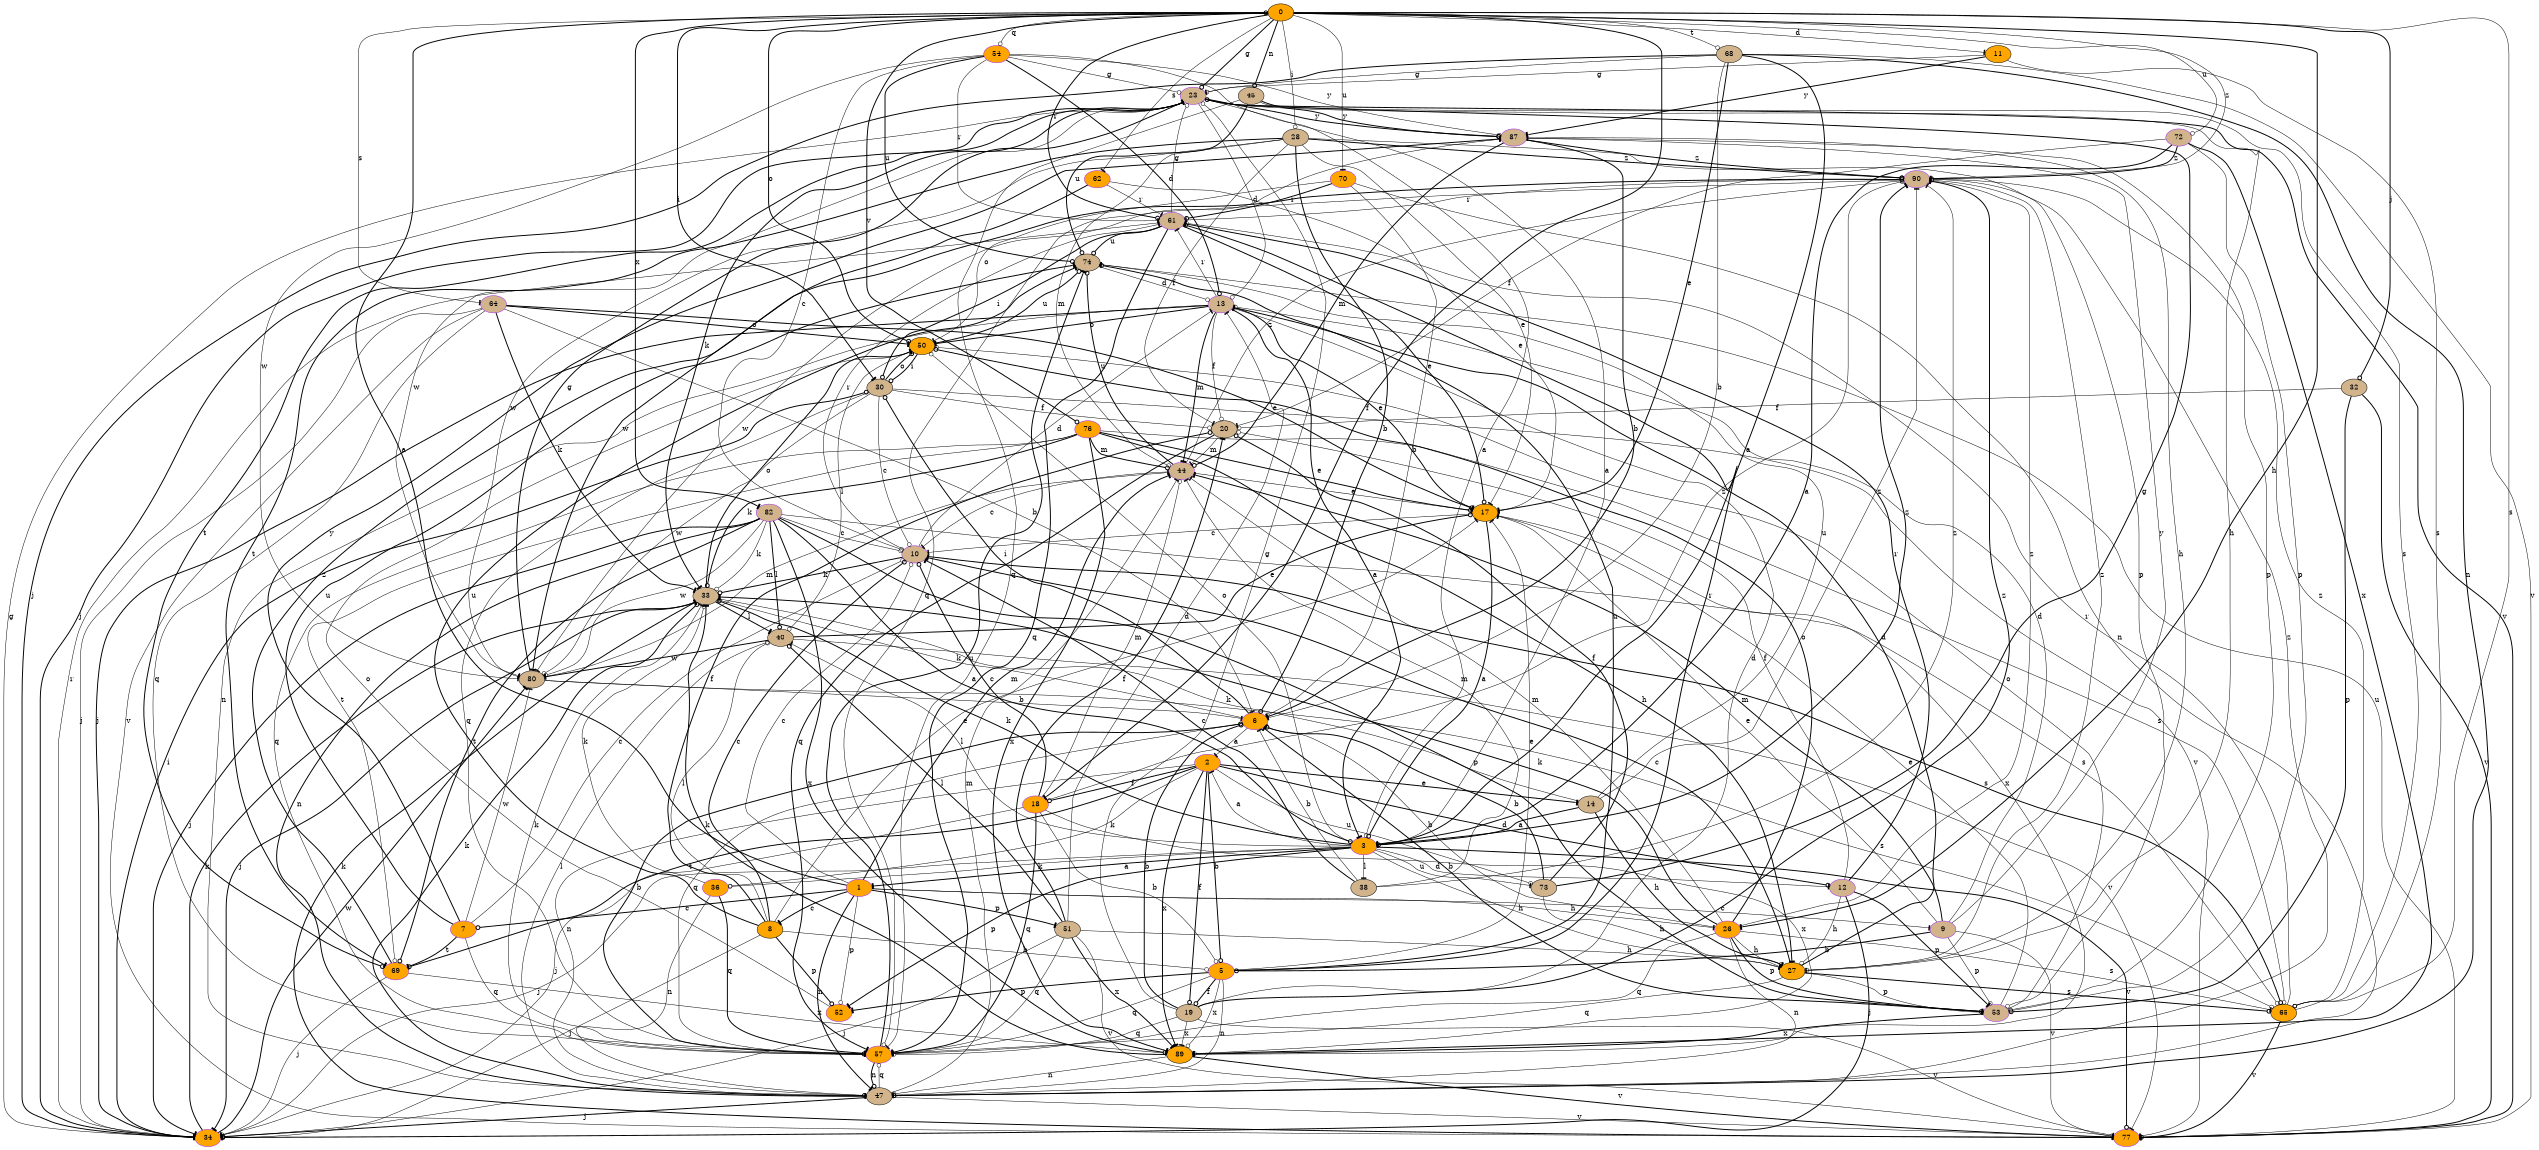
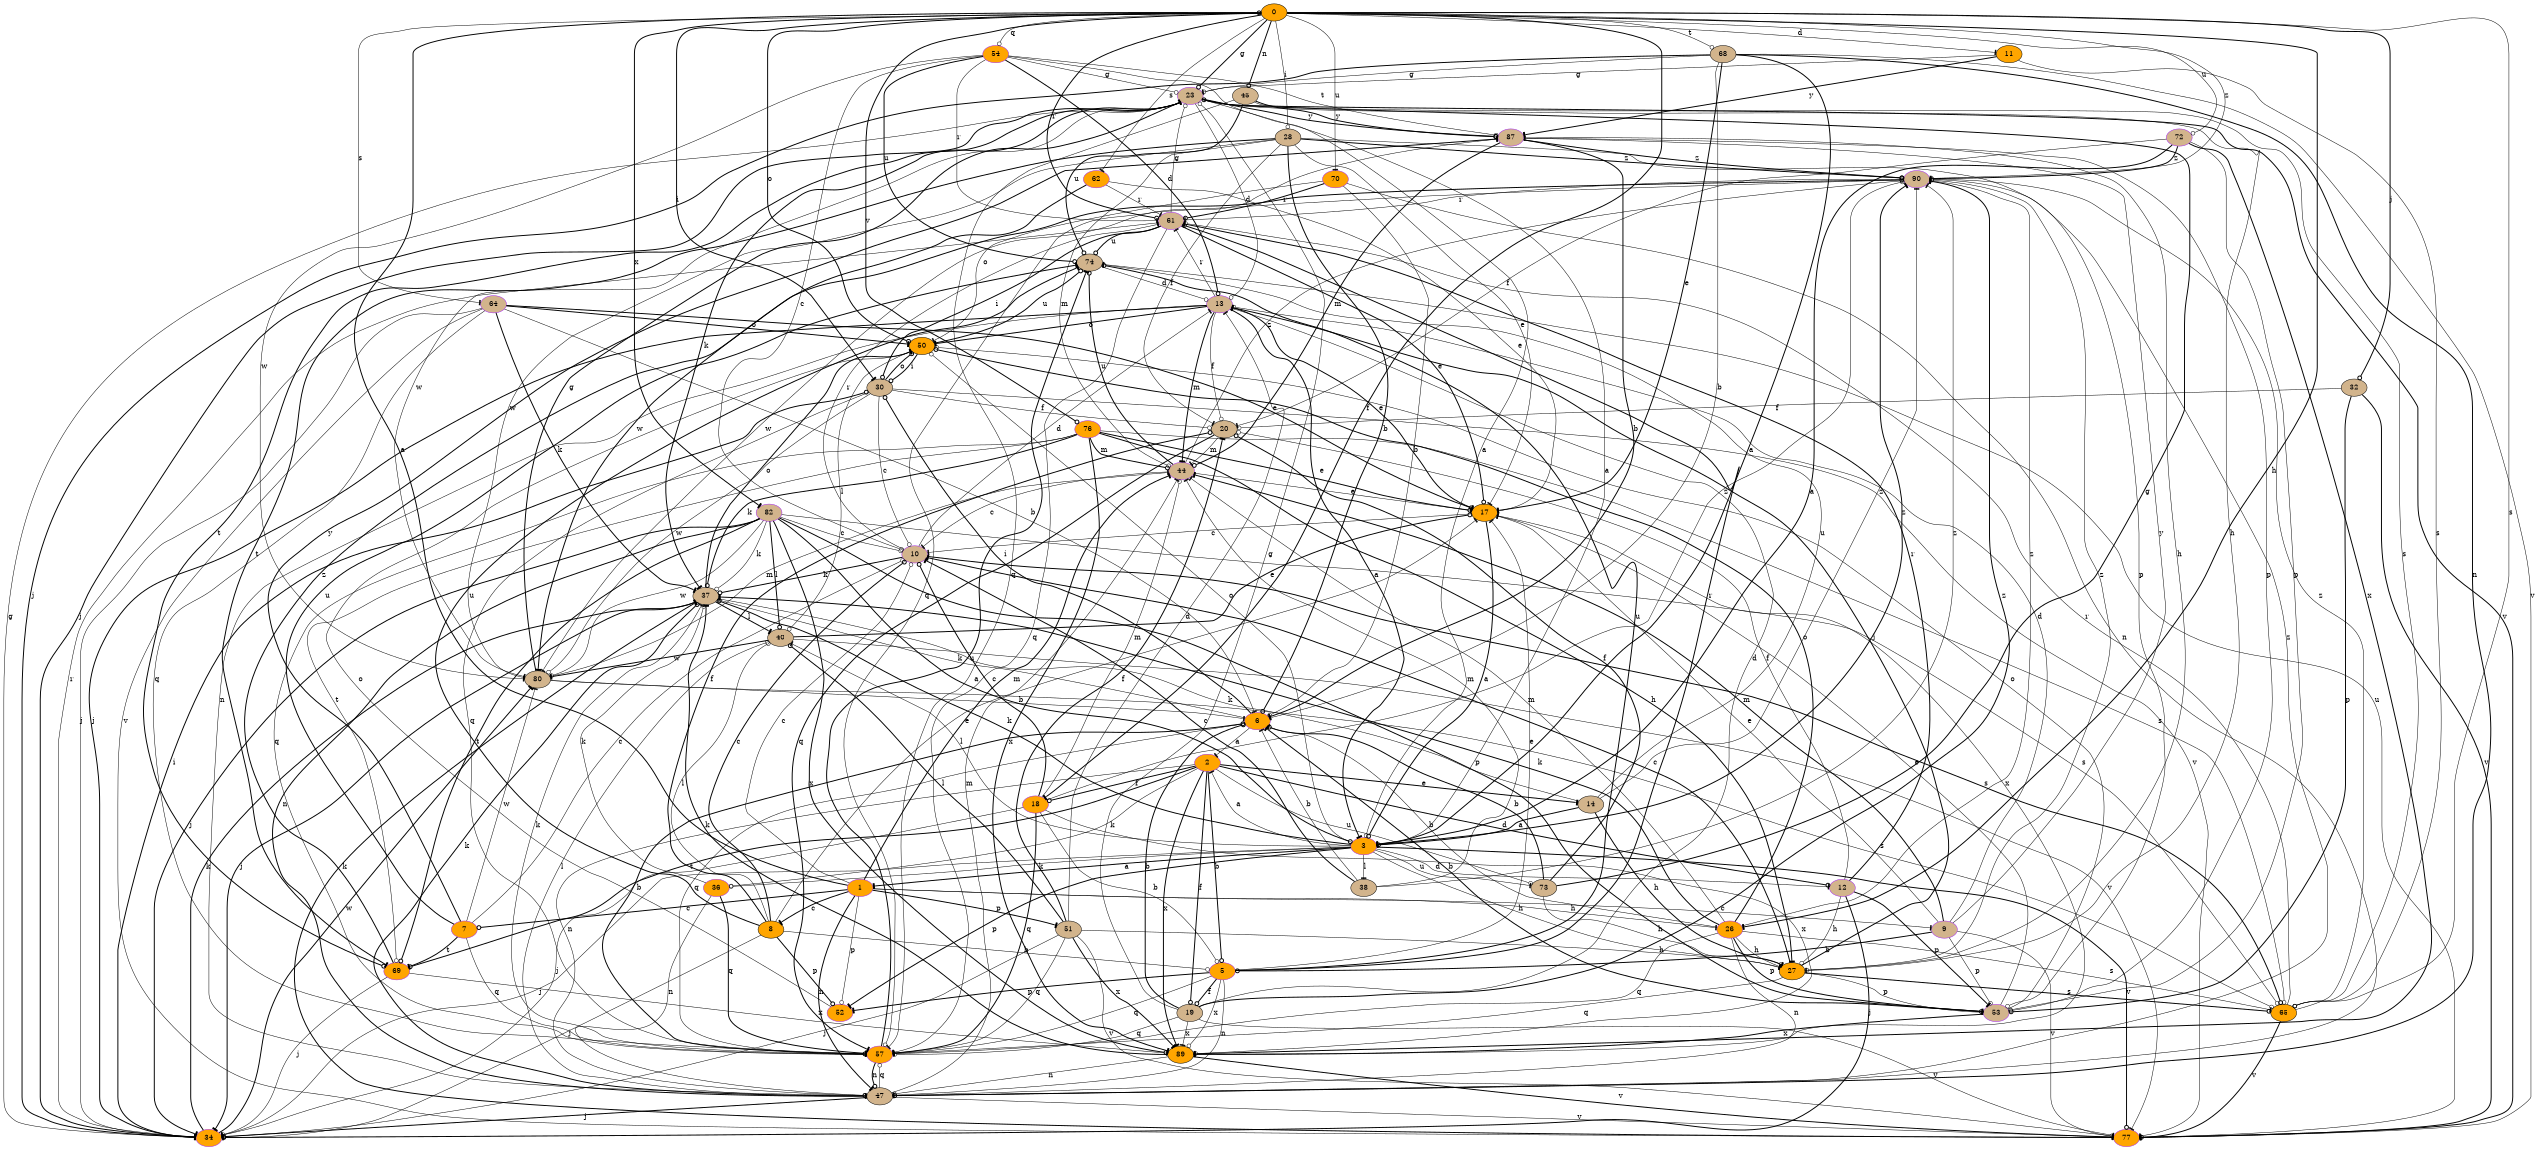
(1329, 96) -> (1323, 96)
(706, 596) -> (706, 596)
(1028, 638) -> (1029, 638)
(1884, 638) -> (1874, 638)
